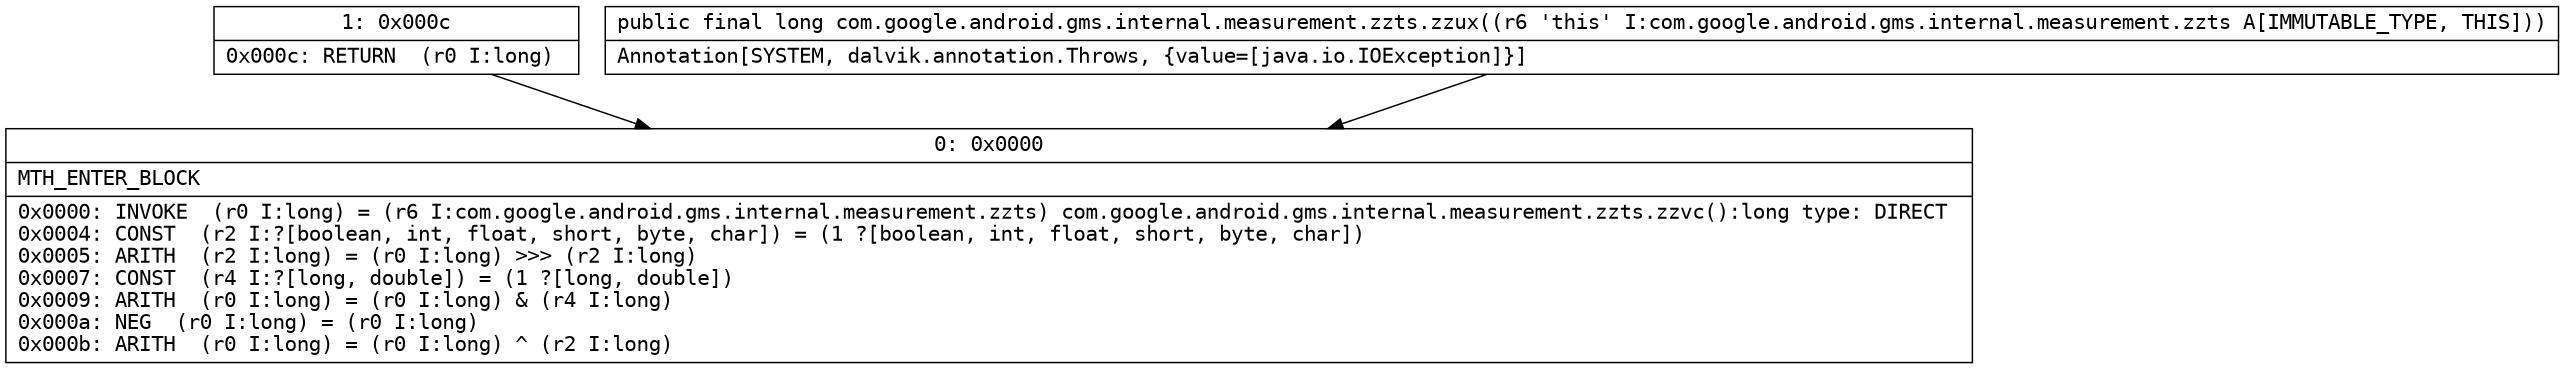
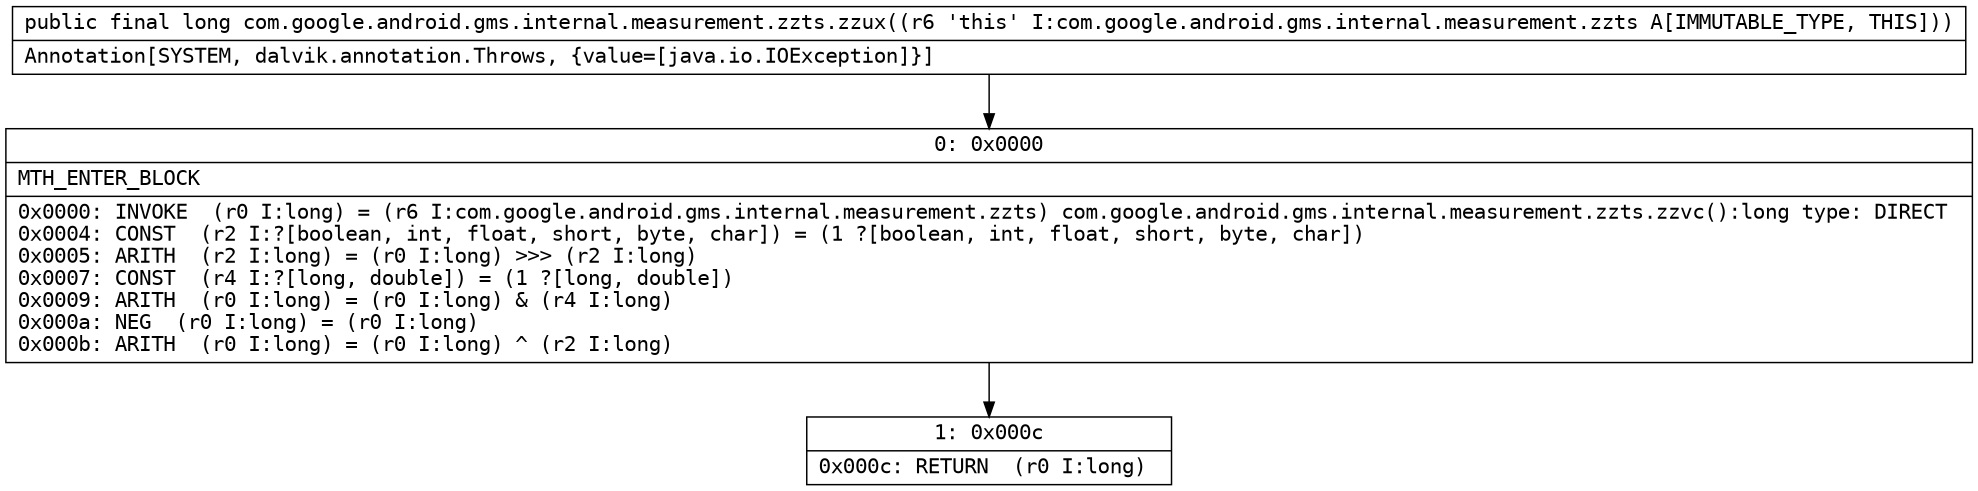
(564, 99) -> (989, 383)
